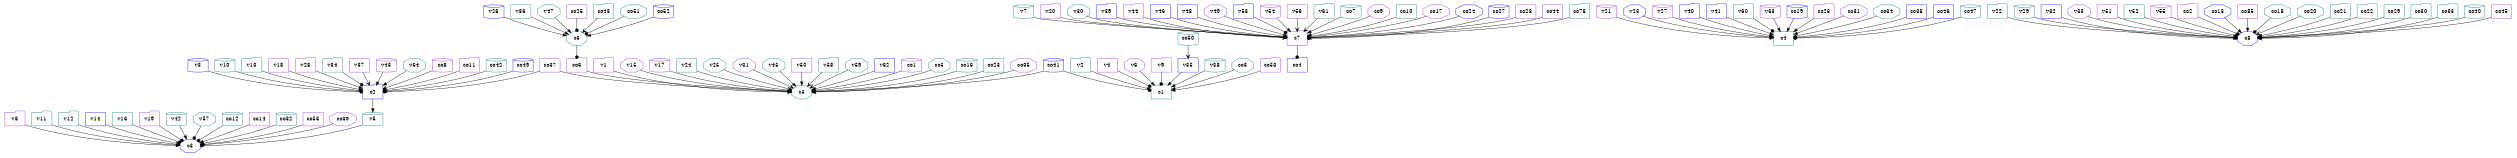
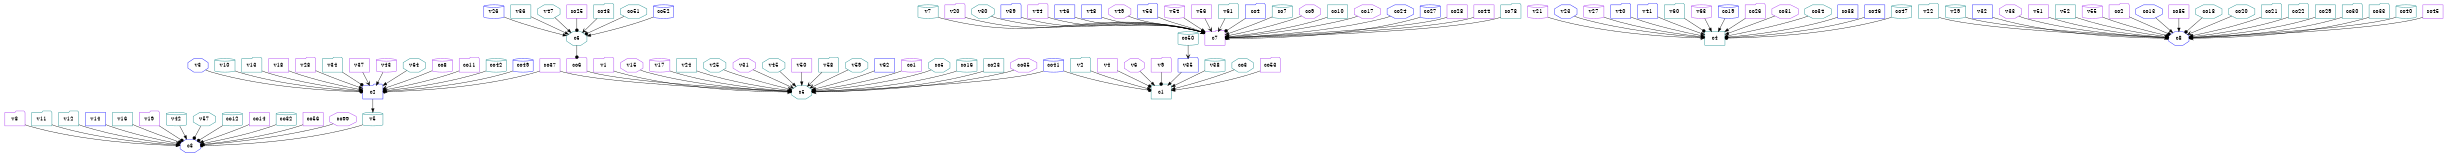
(1297, 50) -> (1236, 24)
(198, 65) -> (198, 65)
(343, 119) -> (343, 119)
